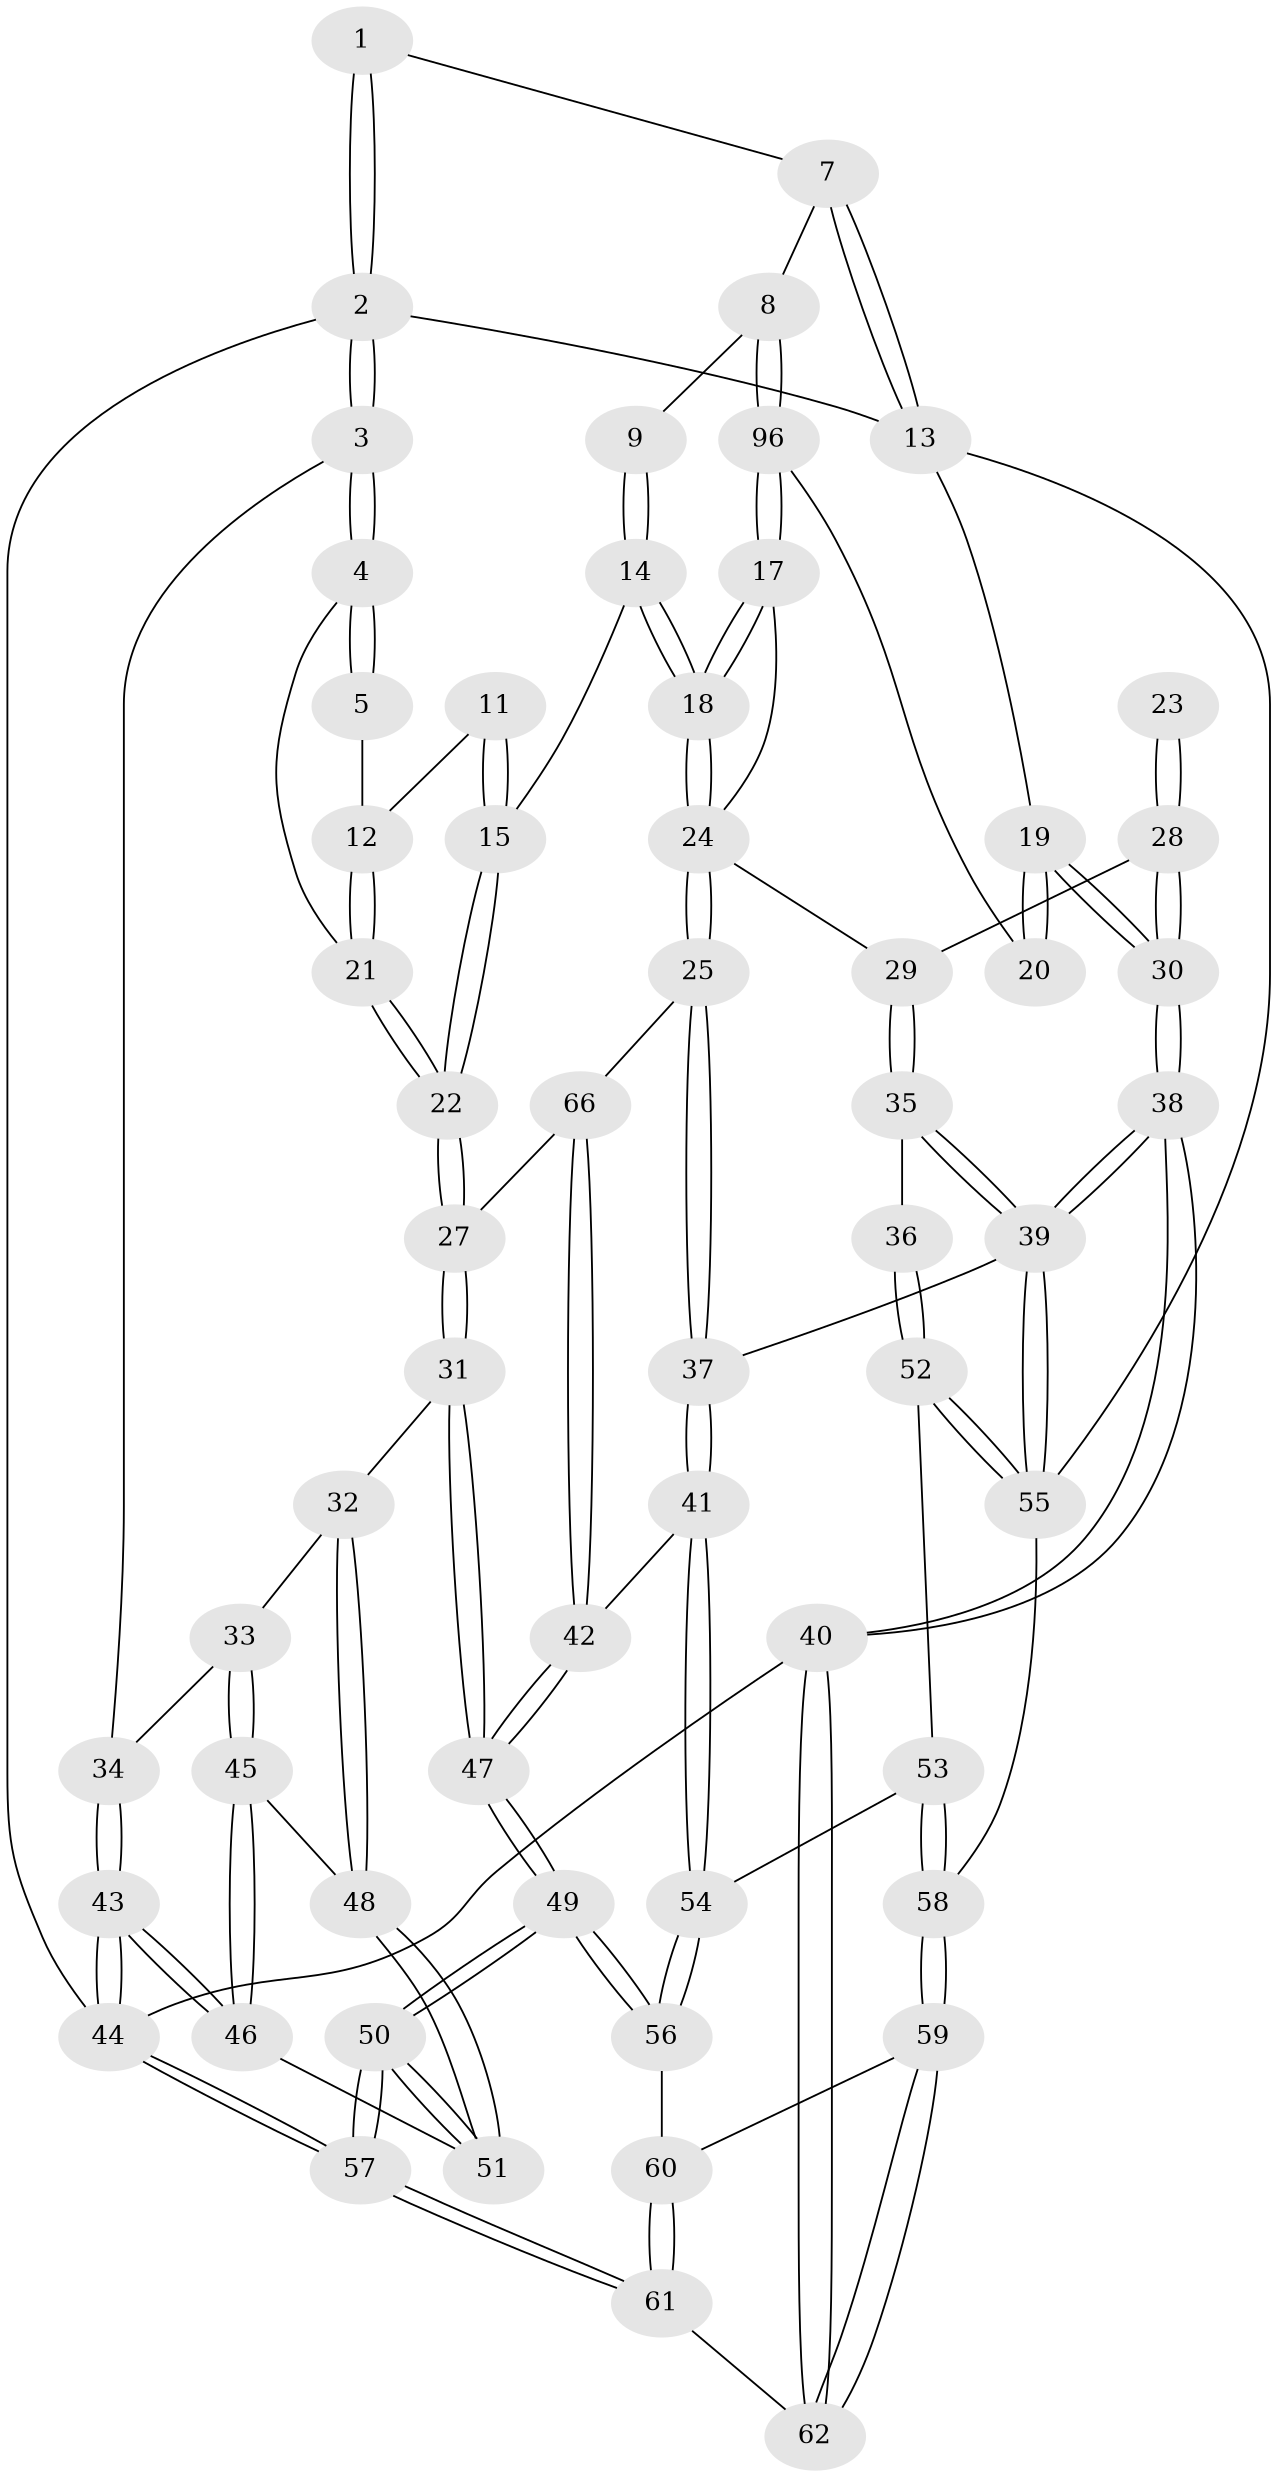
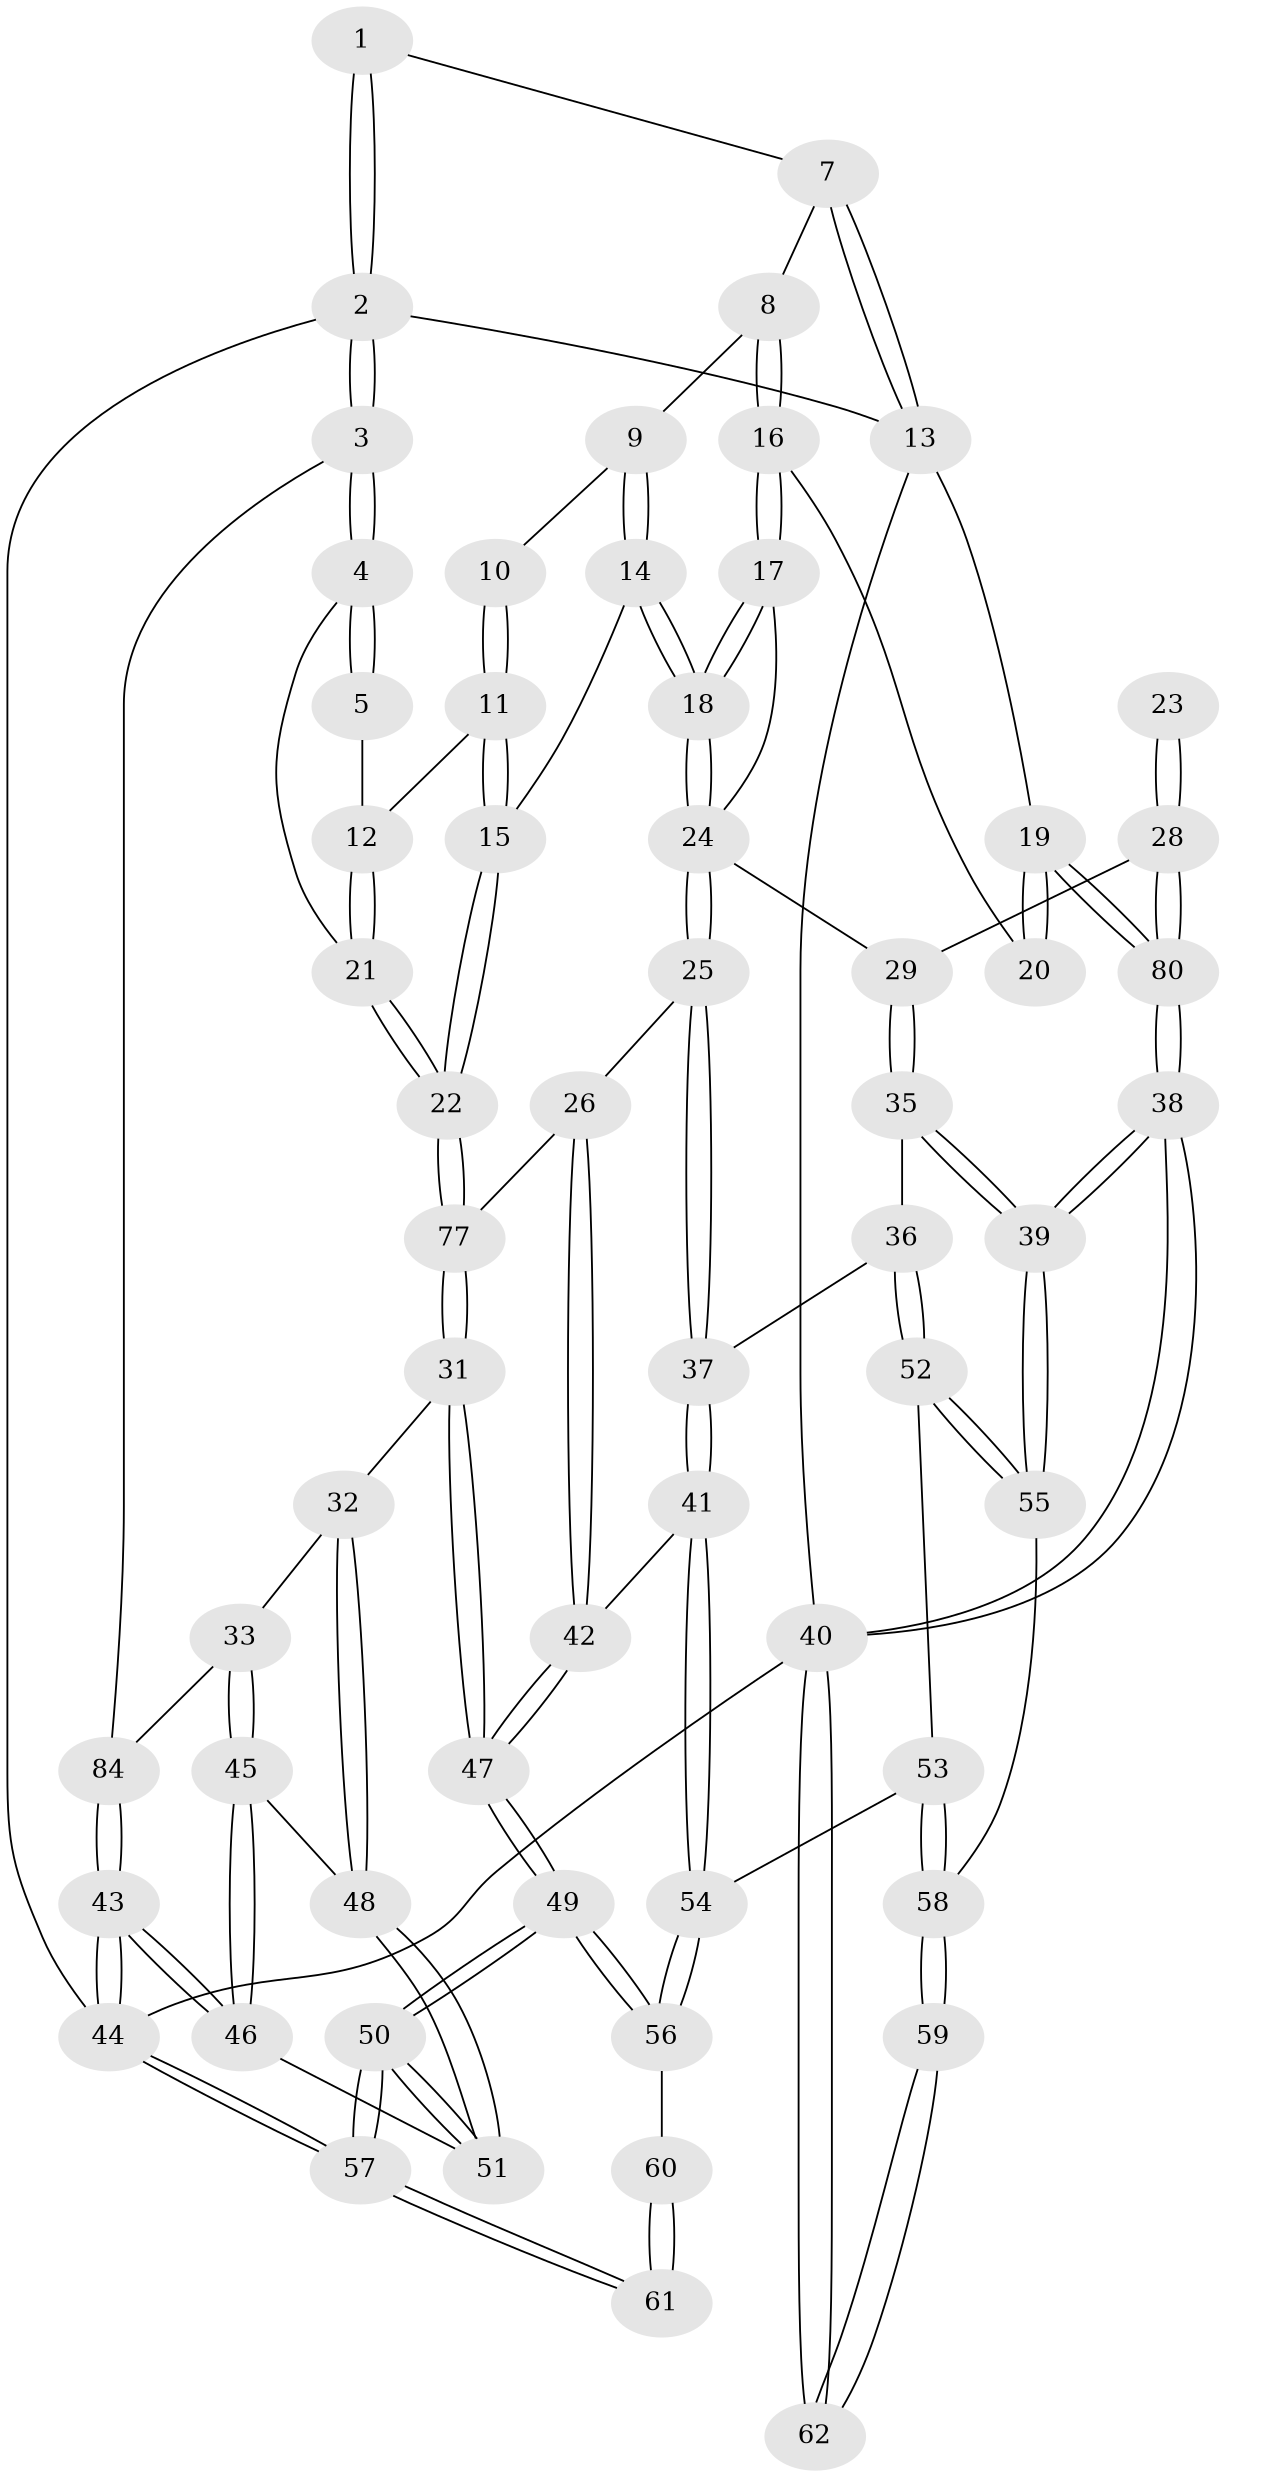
(769, 440) -> (769, 440)
none -> (495, 573)
(1270, 905) -> (800, 1032)
(1168, 972) -> (1168, 972)
(580, 1105) -> (580, 1105)
(455, 1239) -> (455, 1239)
(870, 1310) -> (814, 1297)
(109, 1771) -> (109, 1771)
(812, 2097) -> none
(739, 2370) -> none
